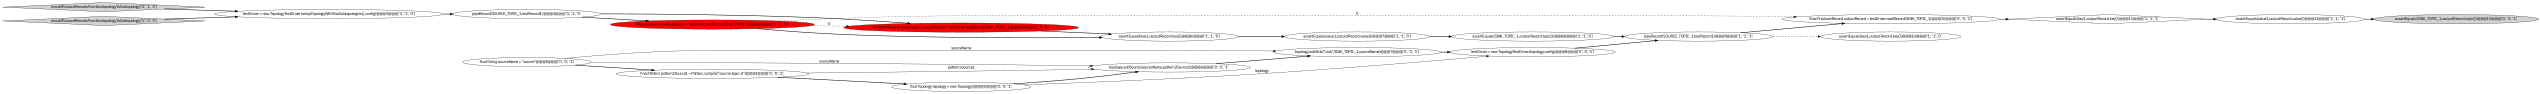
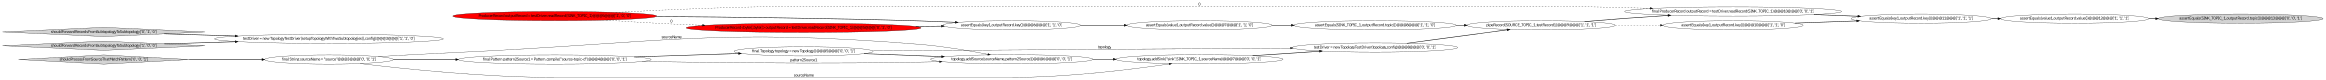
(527, 14) -> none
(2108, 19) -> (1921, 19)
none -> (1826, 22)
none -> (104, 60)
